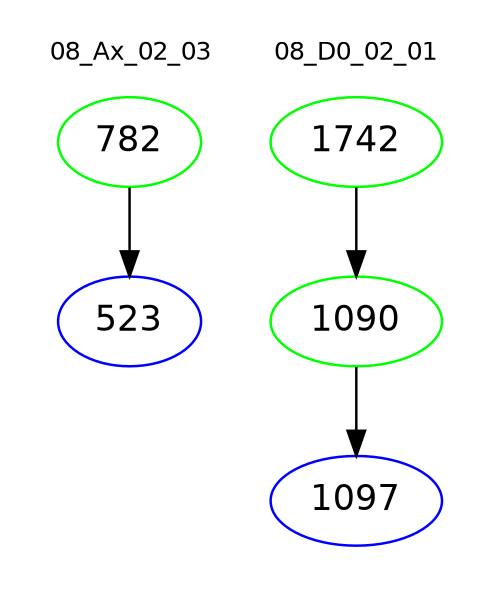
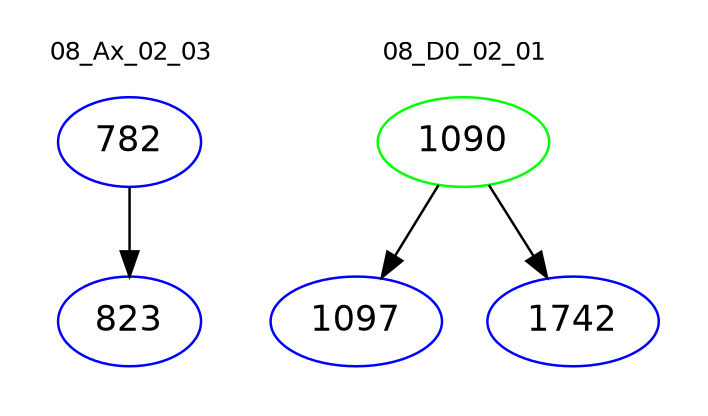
(130, 142) -> (130, 142)
(356, 142) -> (573, 321)
(356, 220) -> (511, 220)
(130, 321) -> (130, 321)
